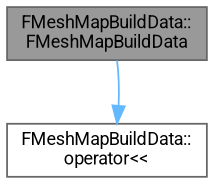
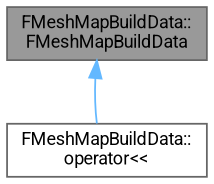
(119, 83) -> (95, 101)
